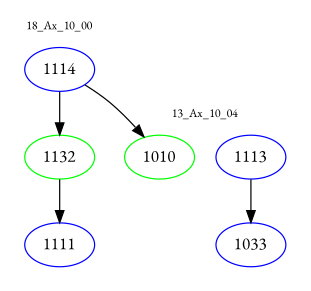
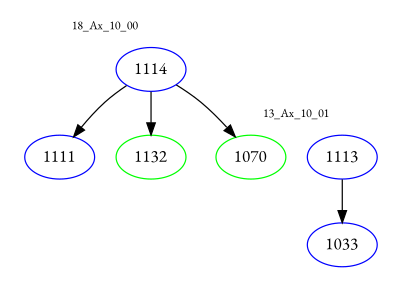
(205, 114) -> (297, 114)
(160, 157) -> (251, 157)
(60, 195) -> (102, 105)
